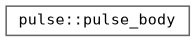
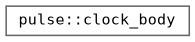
(98, 21) -> (98, 21)
